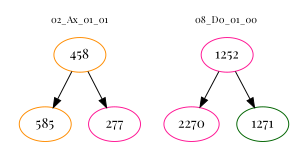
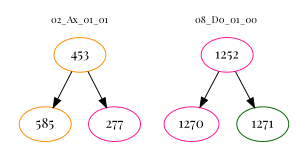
(80, 55) -> (80, 55)
(192, 124) -> (192, 124)
